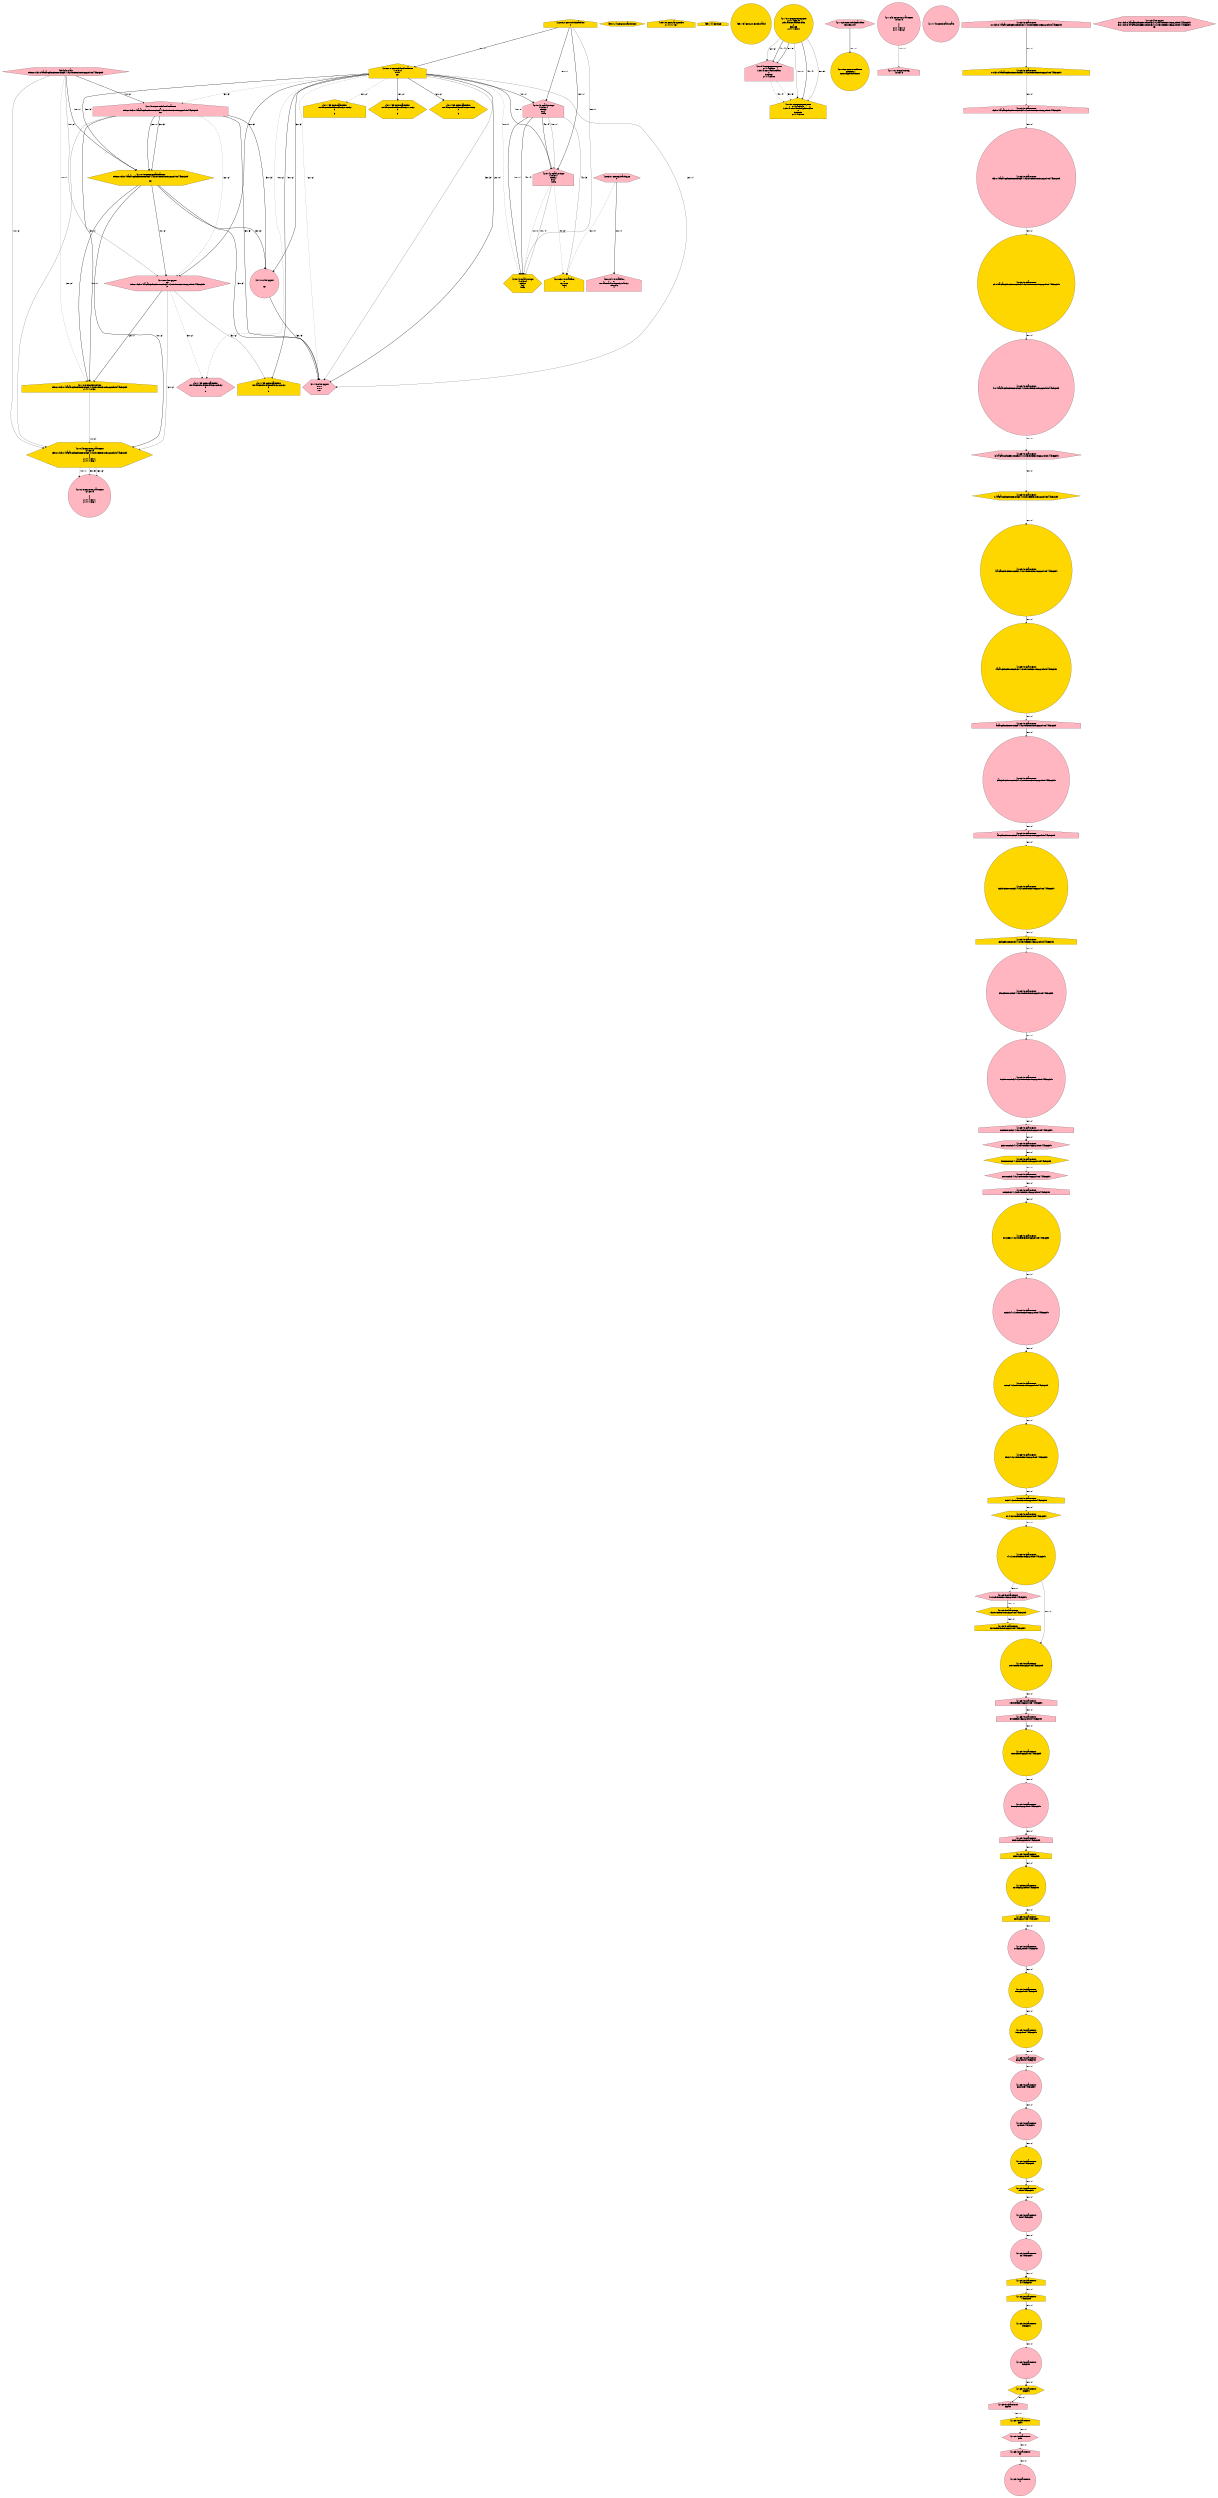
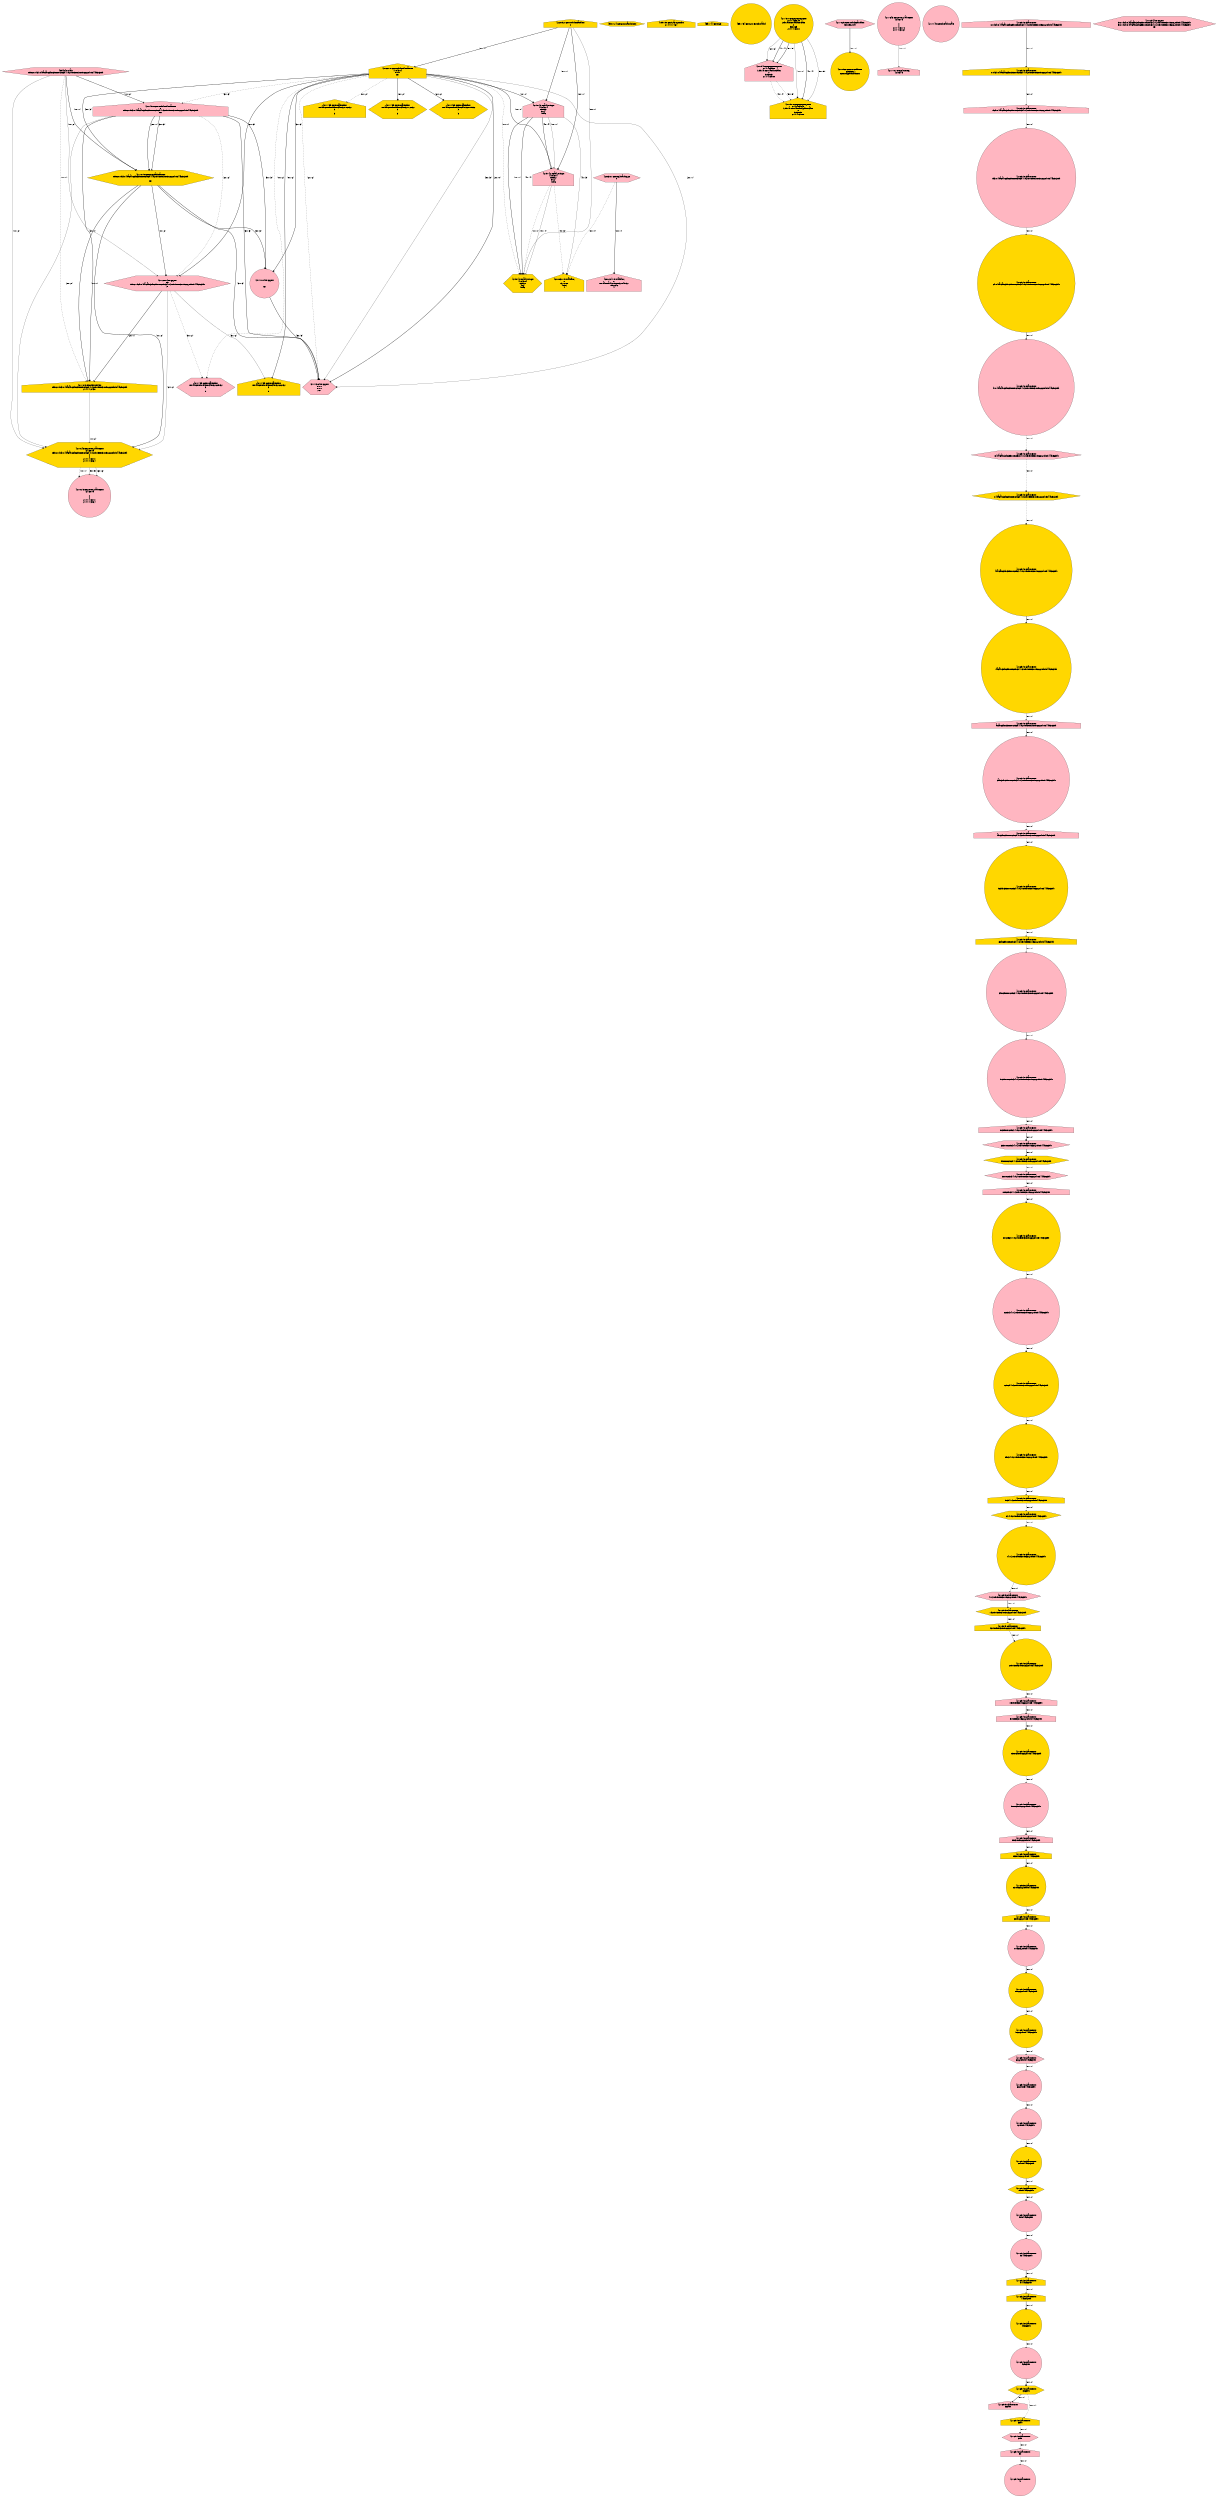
(1045, 1612) -> (1012, 1636)
(1014, 2413) -> (1029, 2406)
